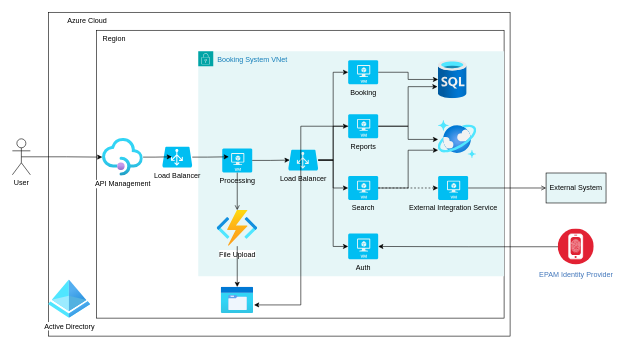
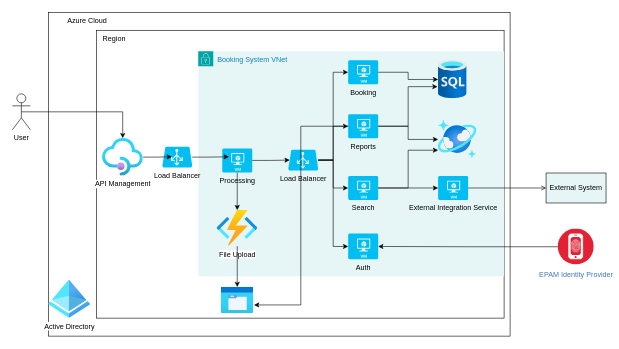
(21, 157) -> (21, 112)
(421, 188) -> (421, 188)
(237, 206) -> (237, 204)
